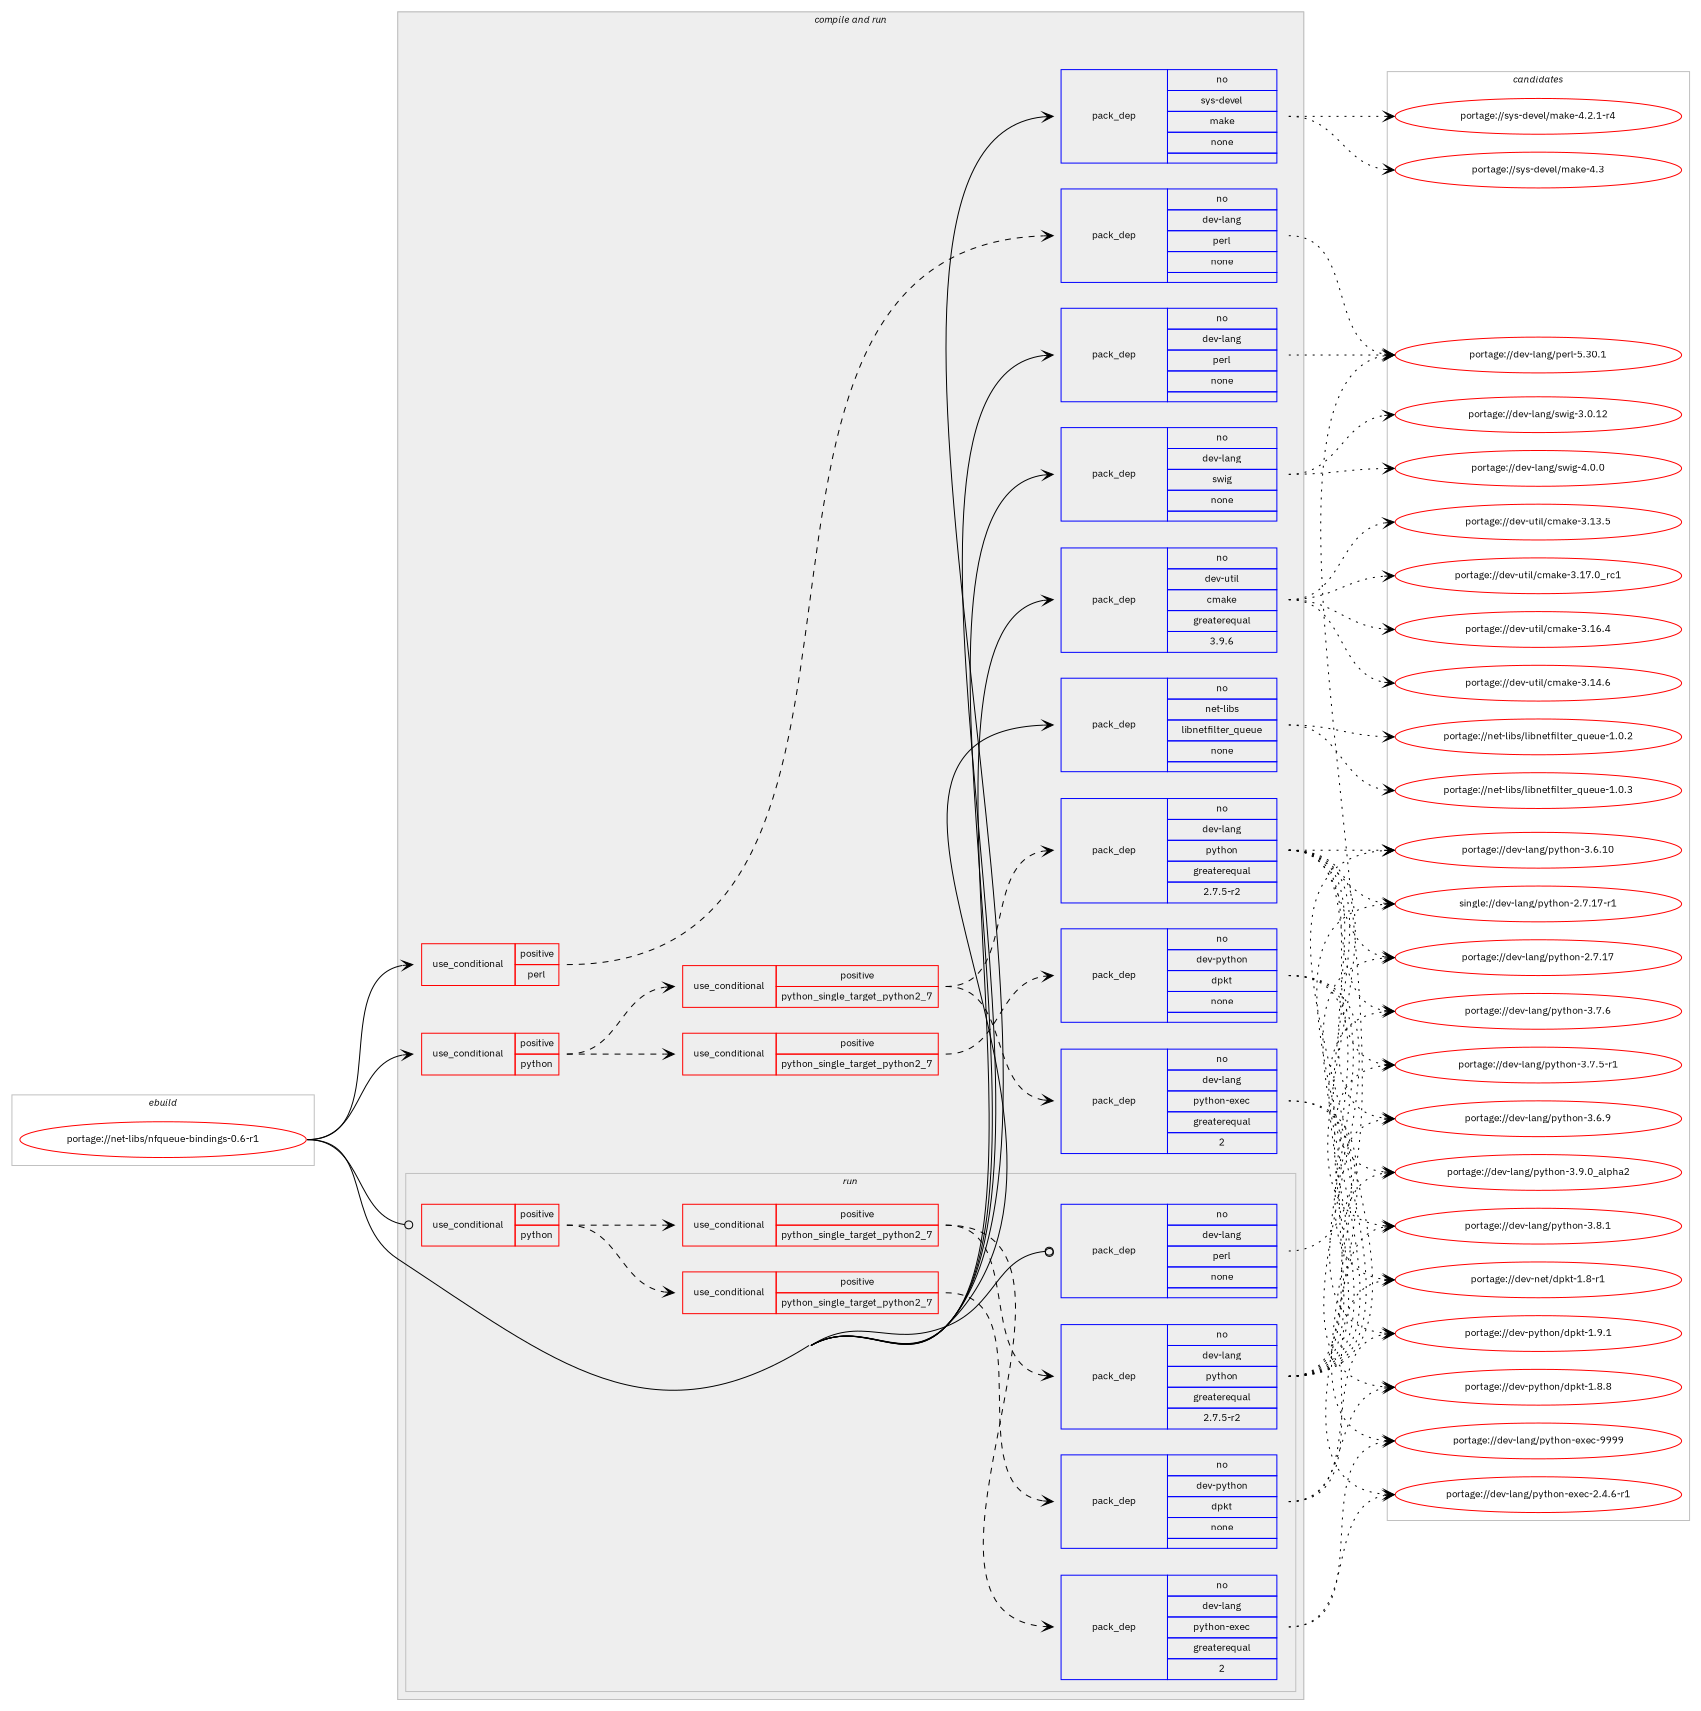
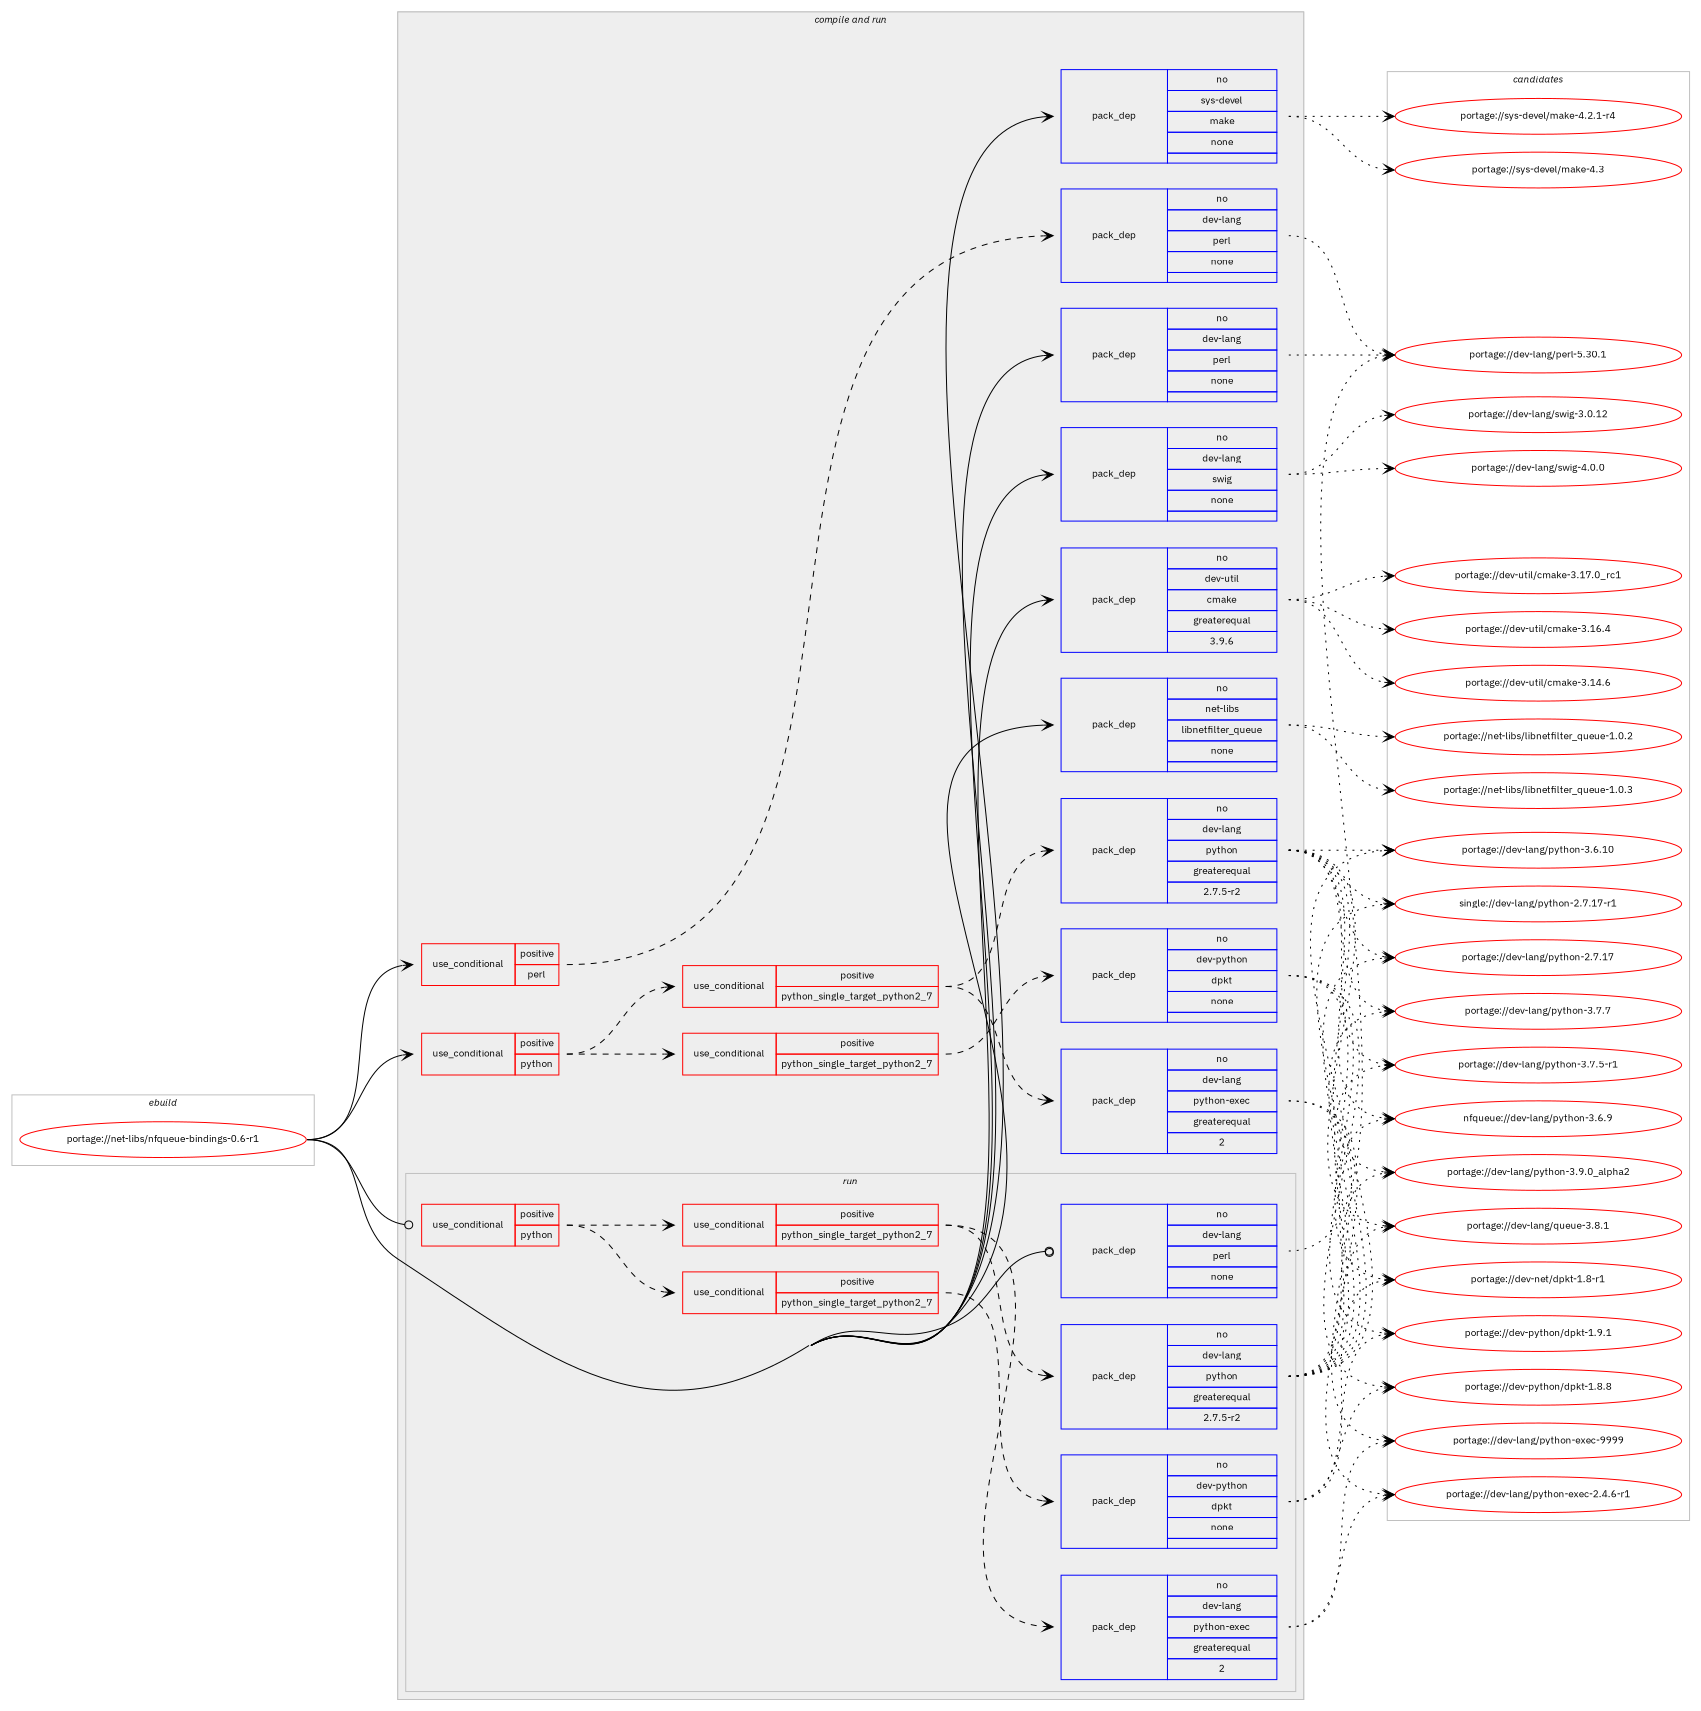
(1538, 522) -> none
(1538, 1011) -> (1538, 1011)
(1538, 1119) -> (1538, 1119)
(1538, 1226) -> (1538, 1226)
